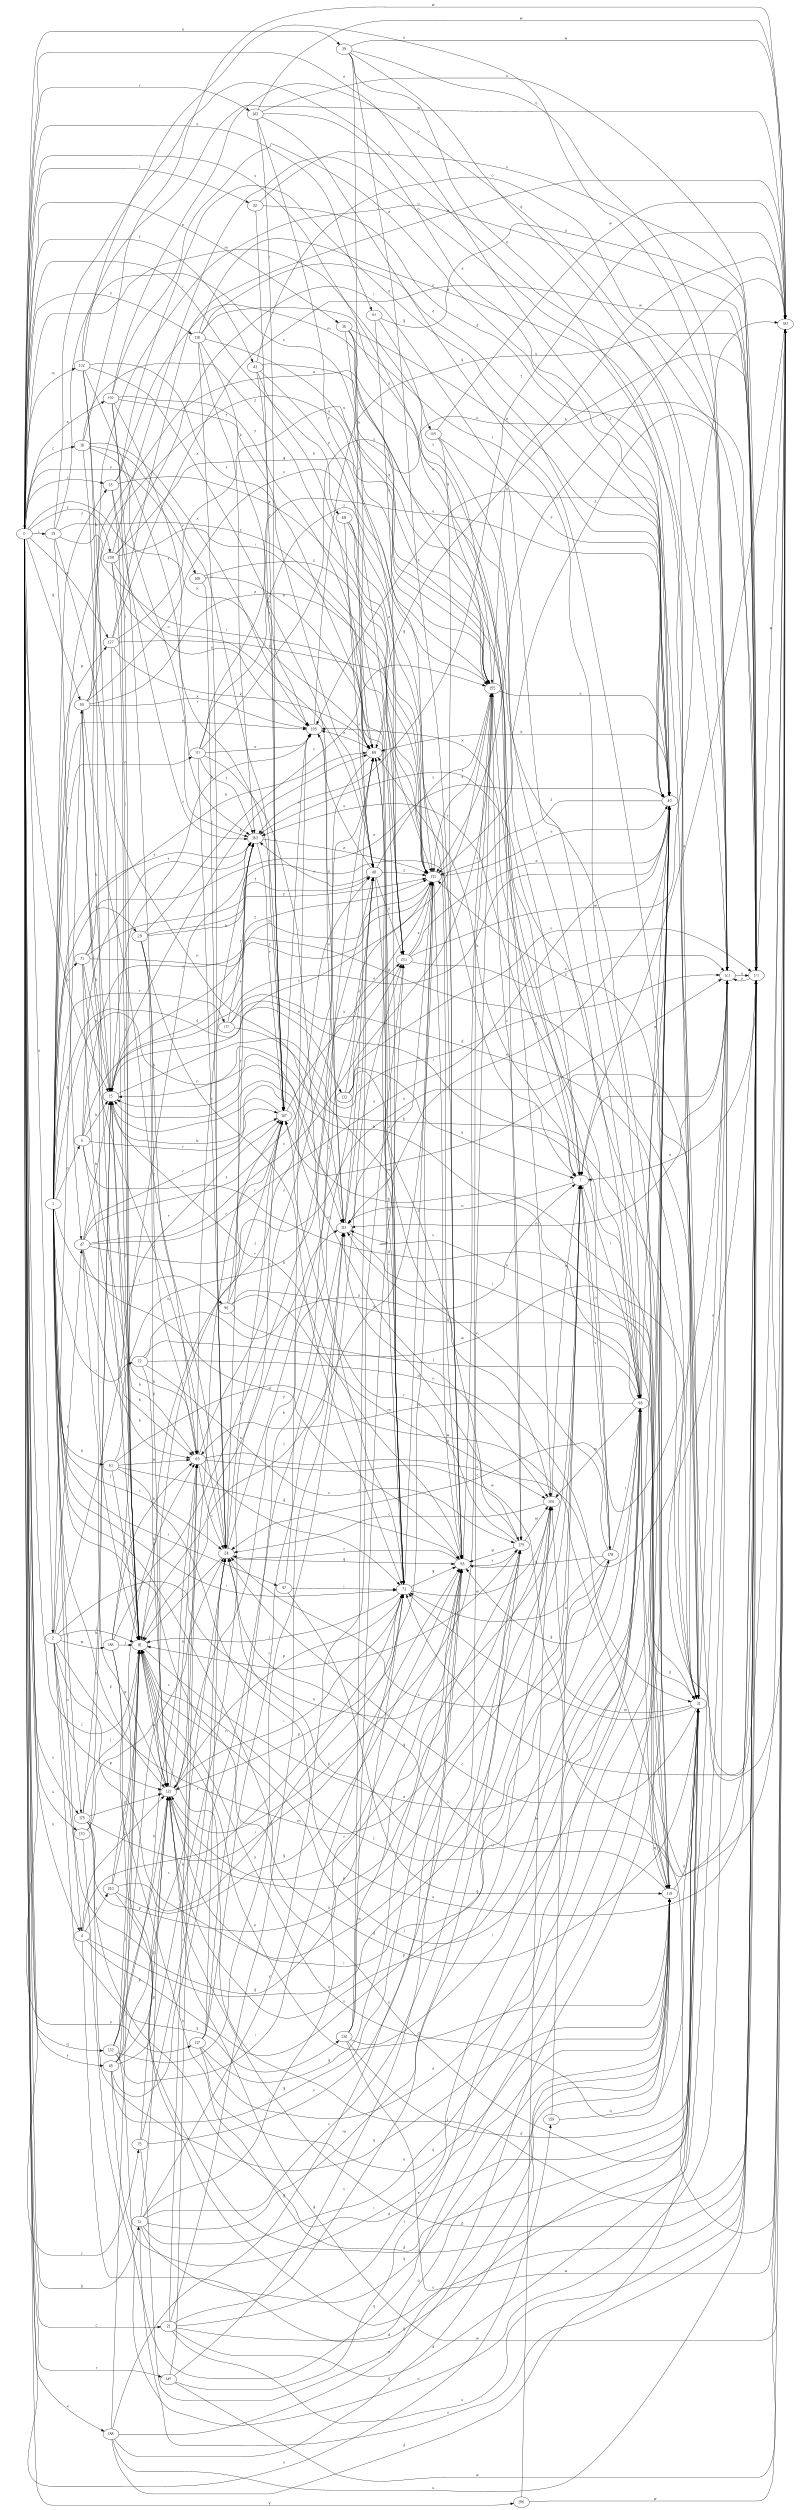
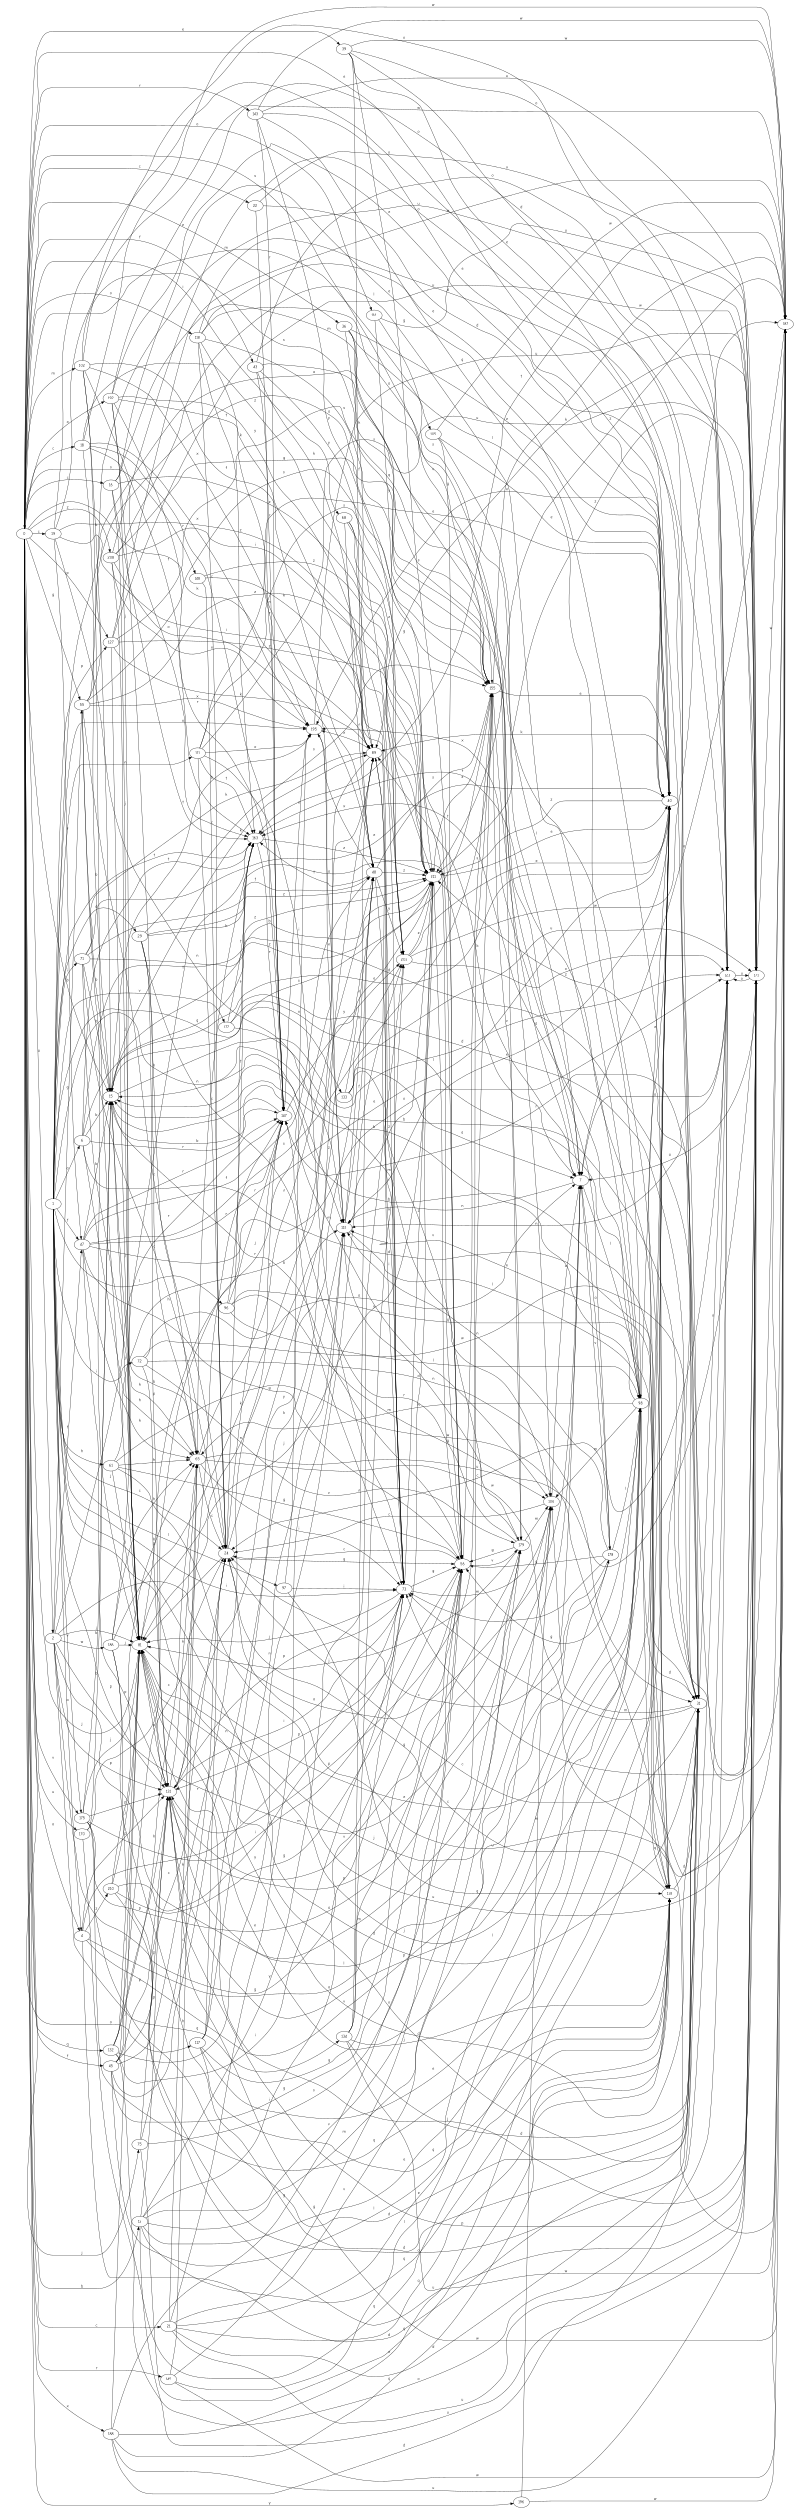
(59, 805) -> (67, 1223)
(551, 2120) -> none
